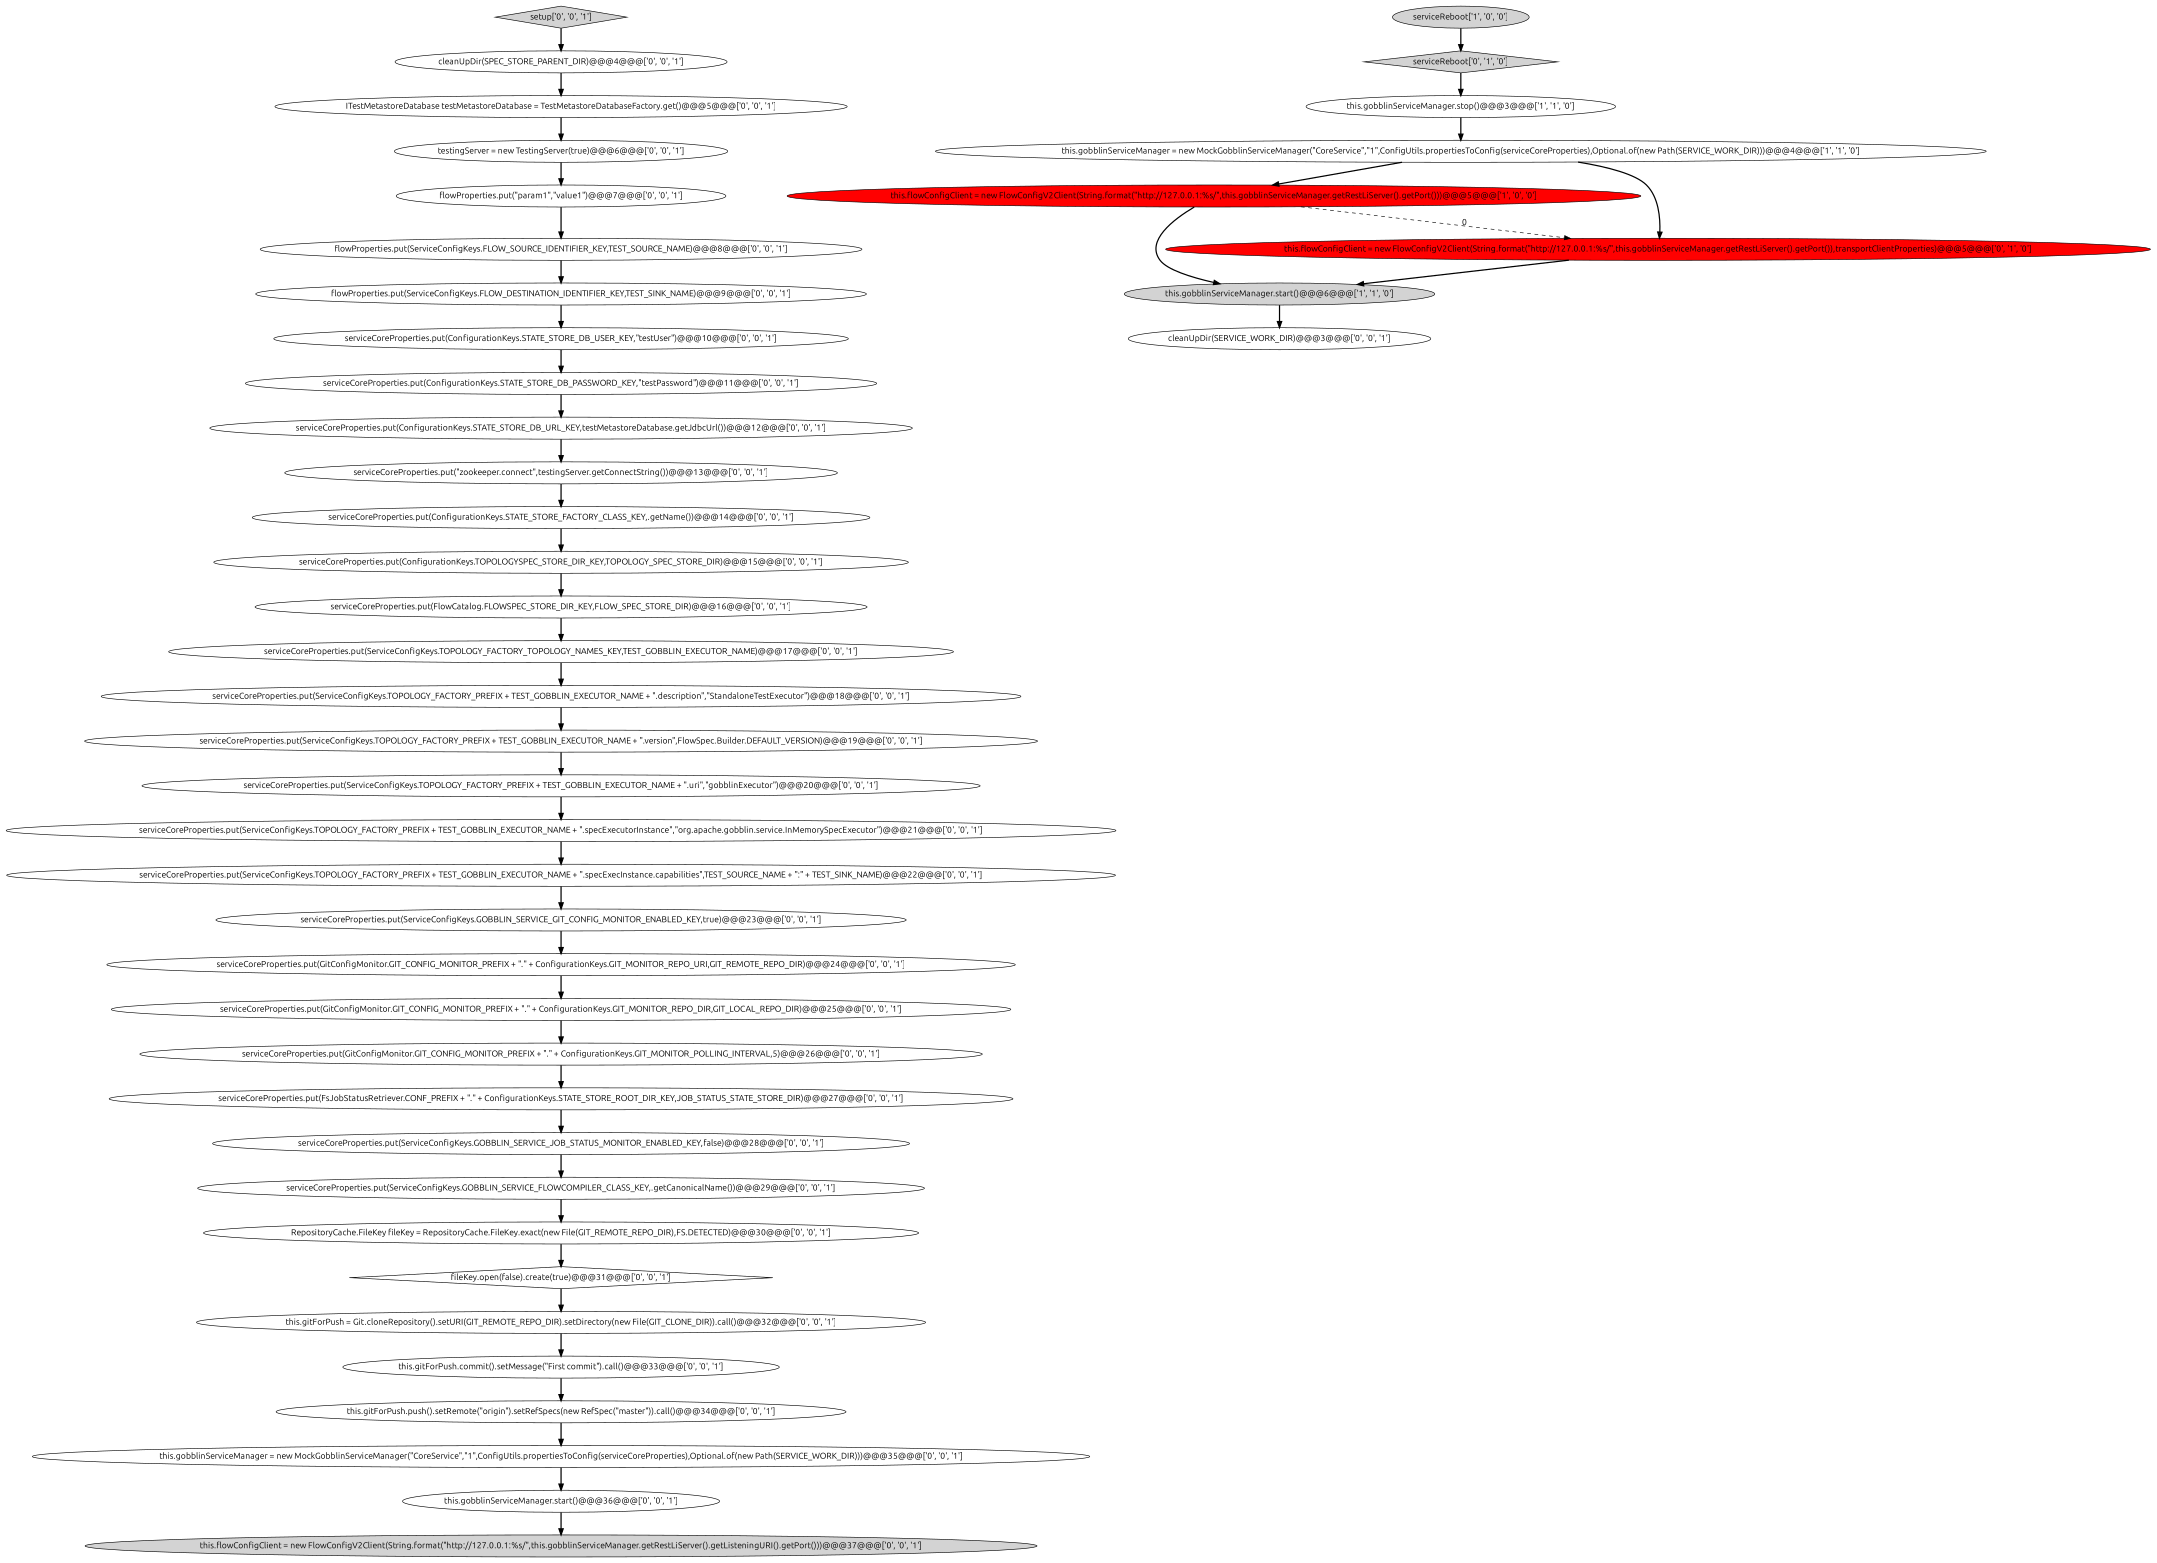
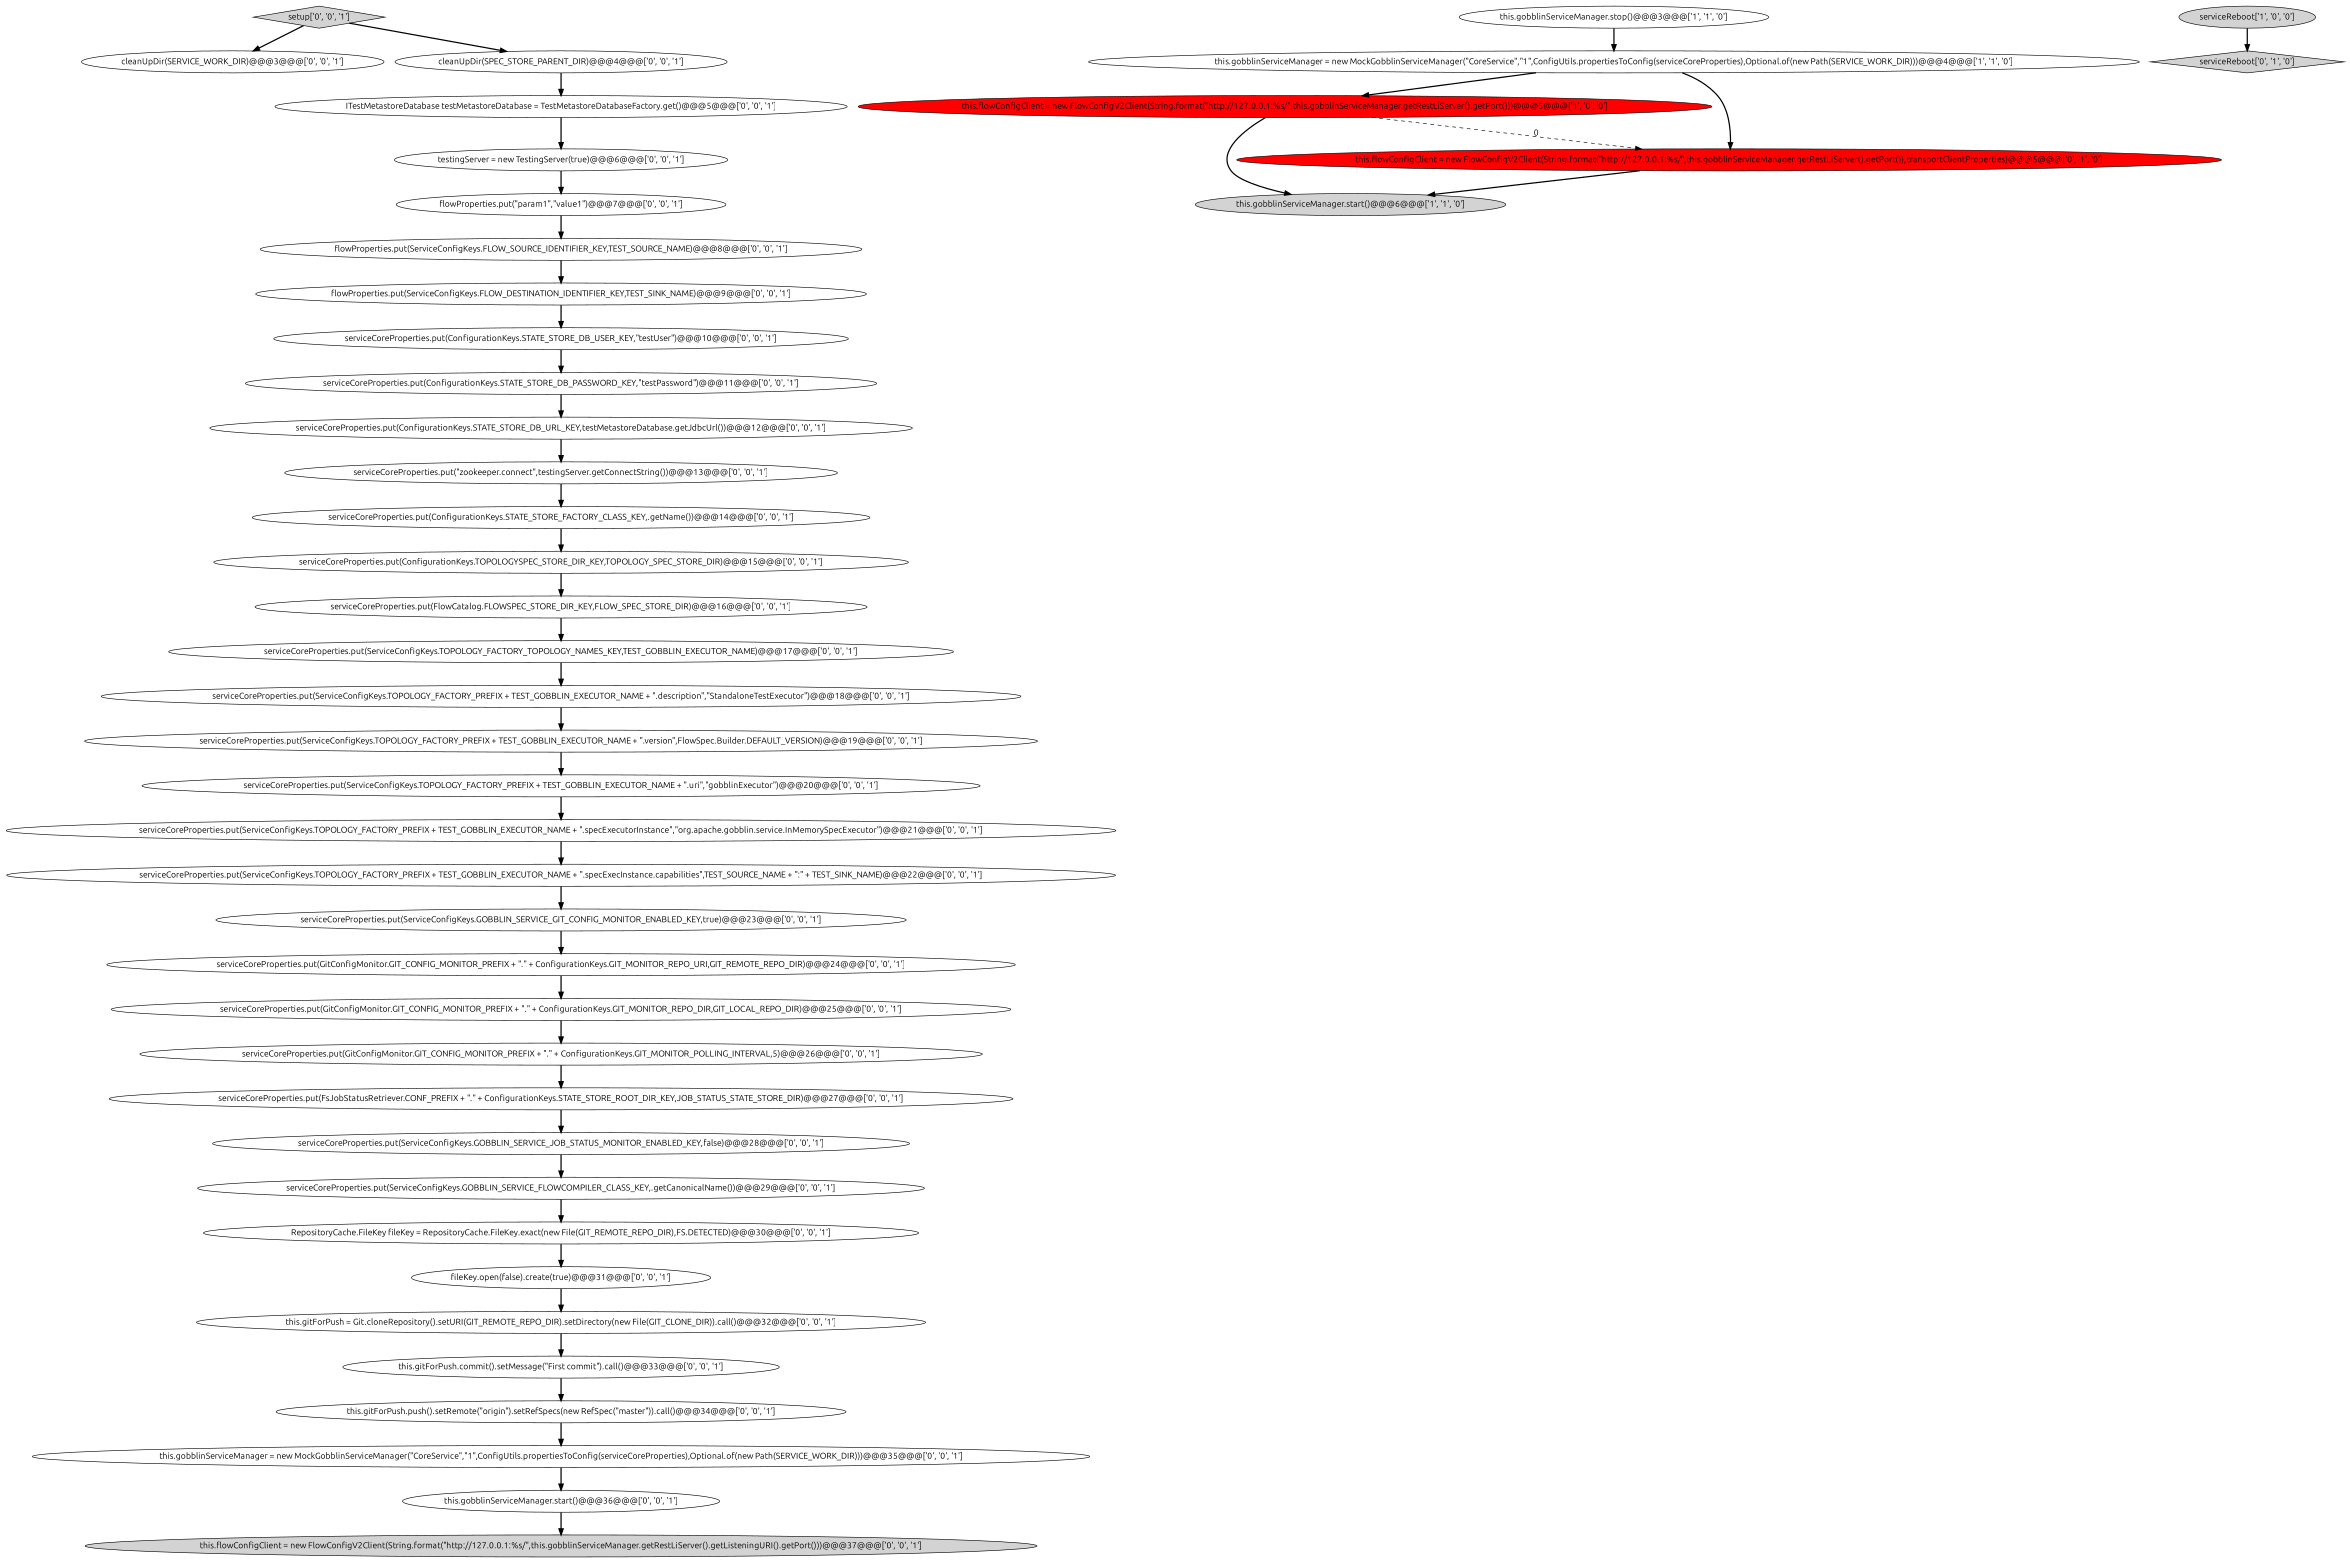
(1461, 81) -> none
(1280, 313) -> (281, 37)
(561, 1278) -> (561, 1278)
